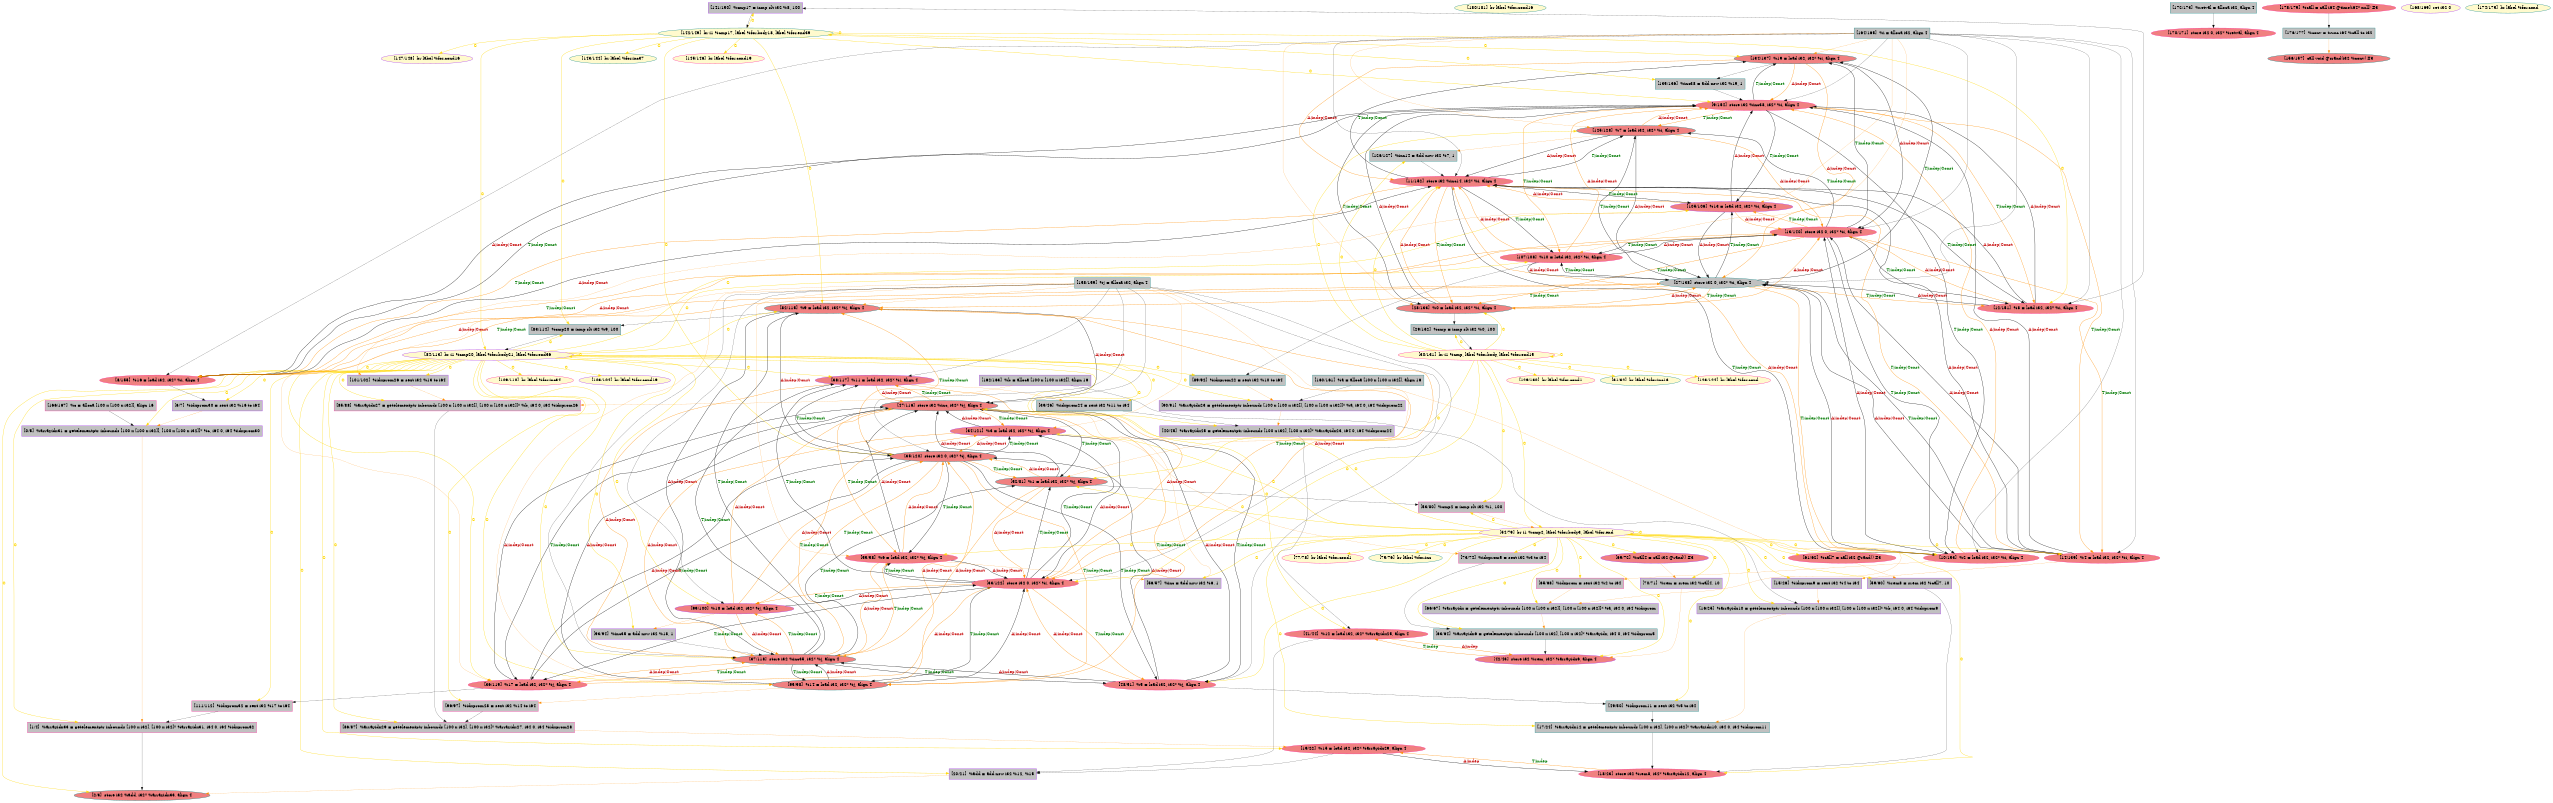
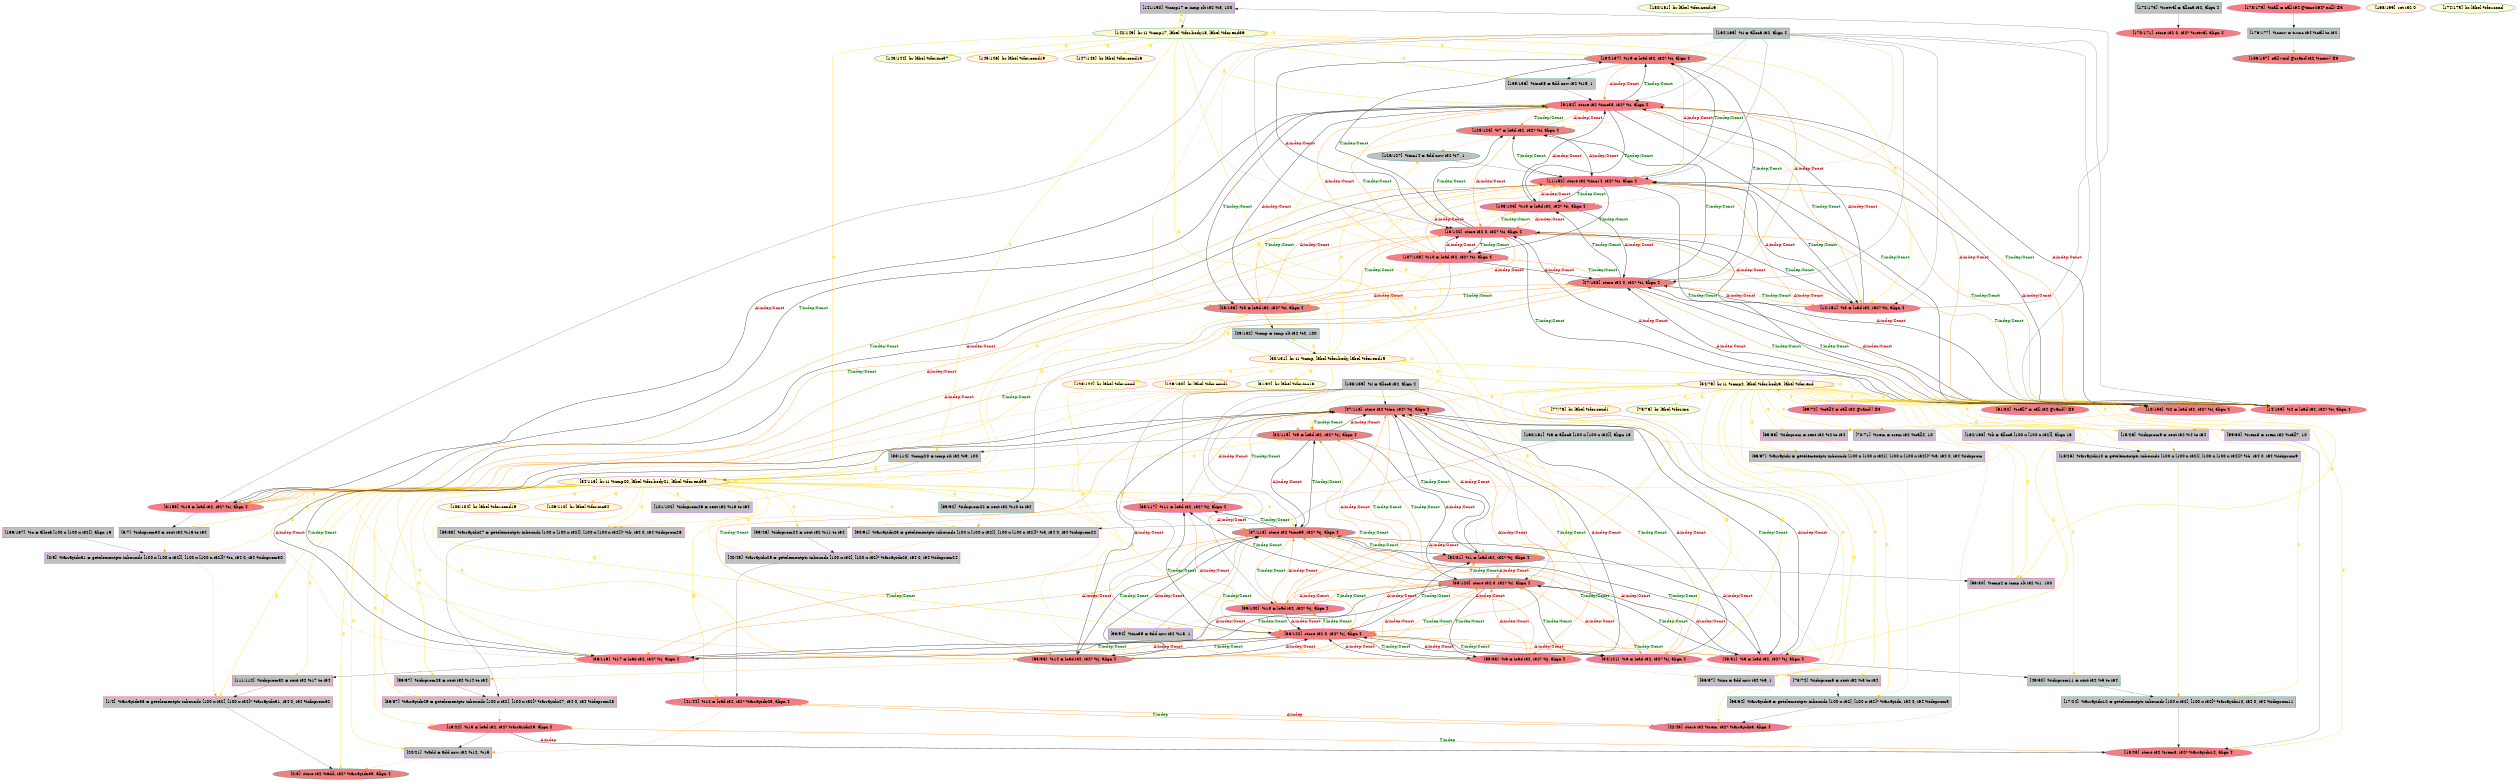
(1413, 156) -> (1423, 156)
(1618, 231) -> none
(1597, 275) -> (1557, 265)
(1713, 283) -> (1621, 283)
(1276, 302) -> (1321, 416)
(1176, 387) -> none
none -> (1410, 533)
(1229, 759) -> (616, 747)
